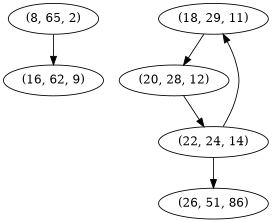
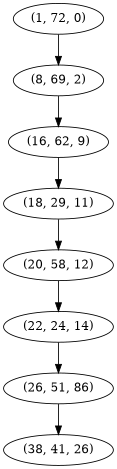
(53, 19) -> (58, 80)
none -> (58, 19)
(174, 80) -> (58, 265)
(239, 85) -> (58, 169)
none -> (58, 450)
